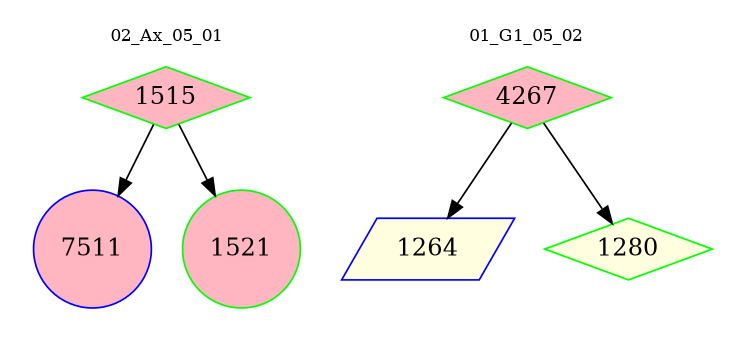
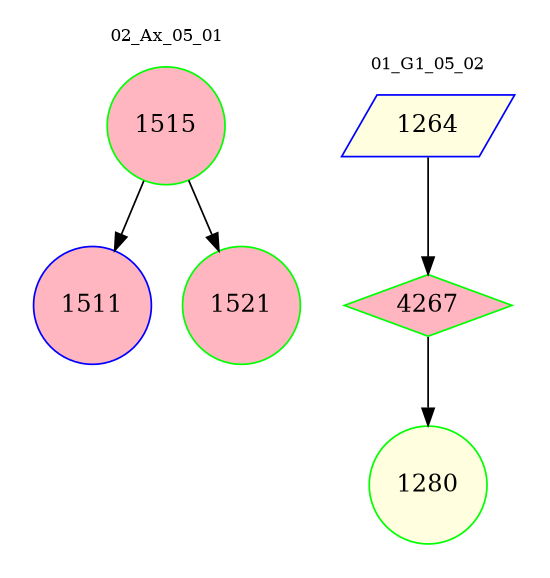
(166, 98) -> (166, 126)
(485, 163) -> (428, 207)
(92, 249) -> (92, 305)
(628, 249) -> (428, 485)
